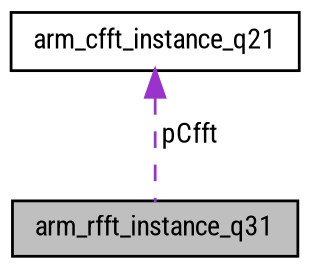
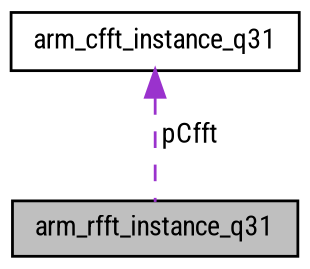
(155, 42) -> (155, 42)
